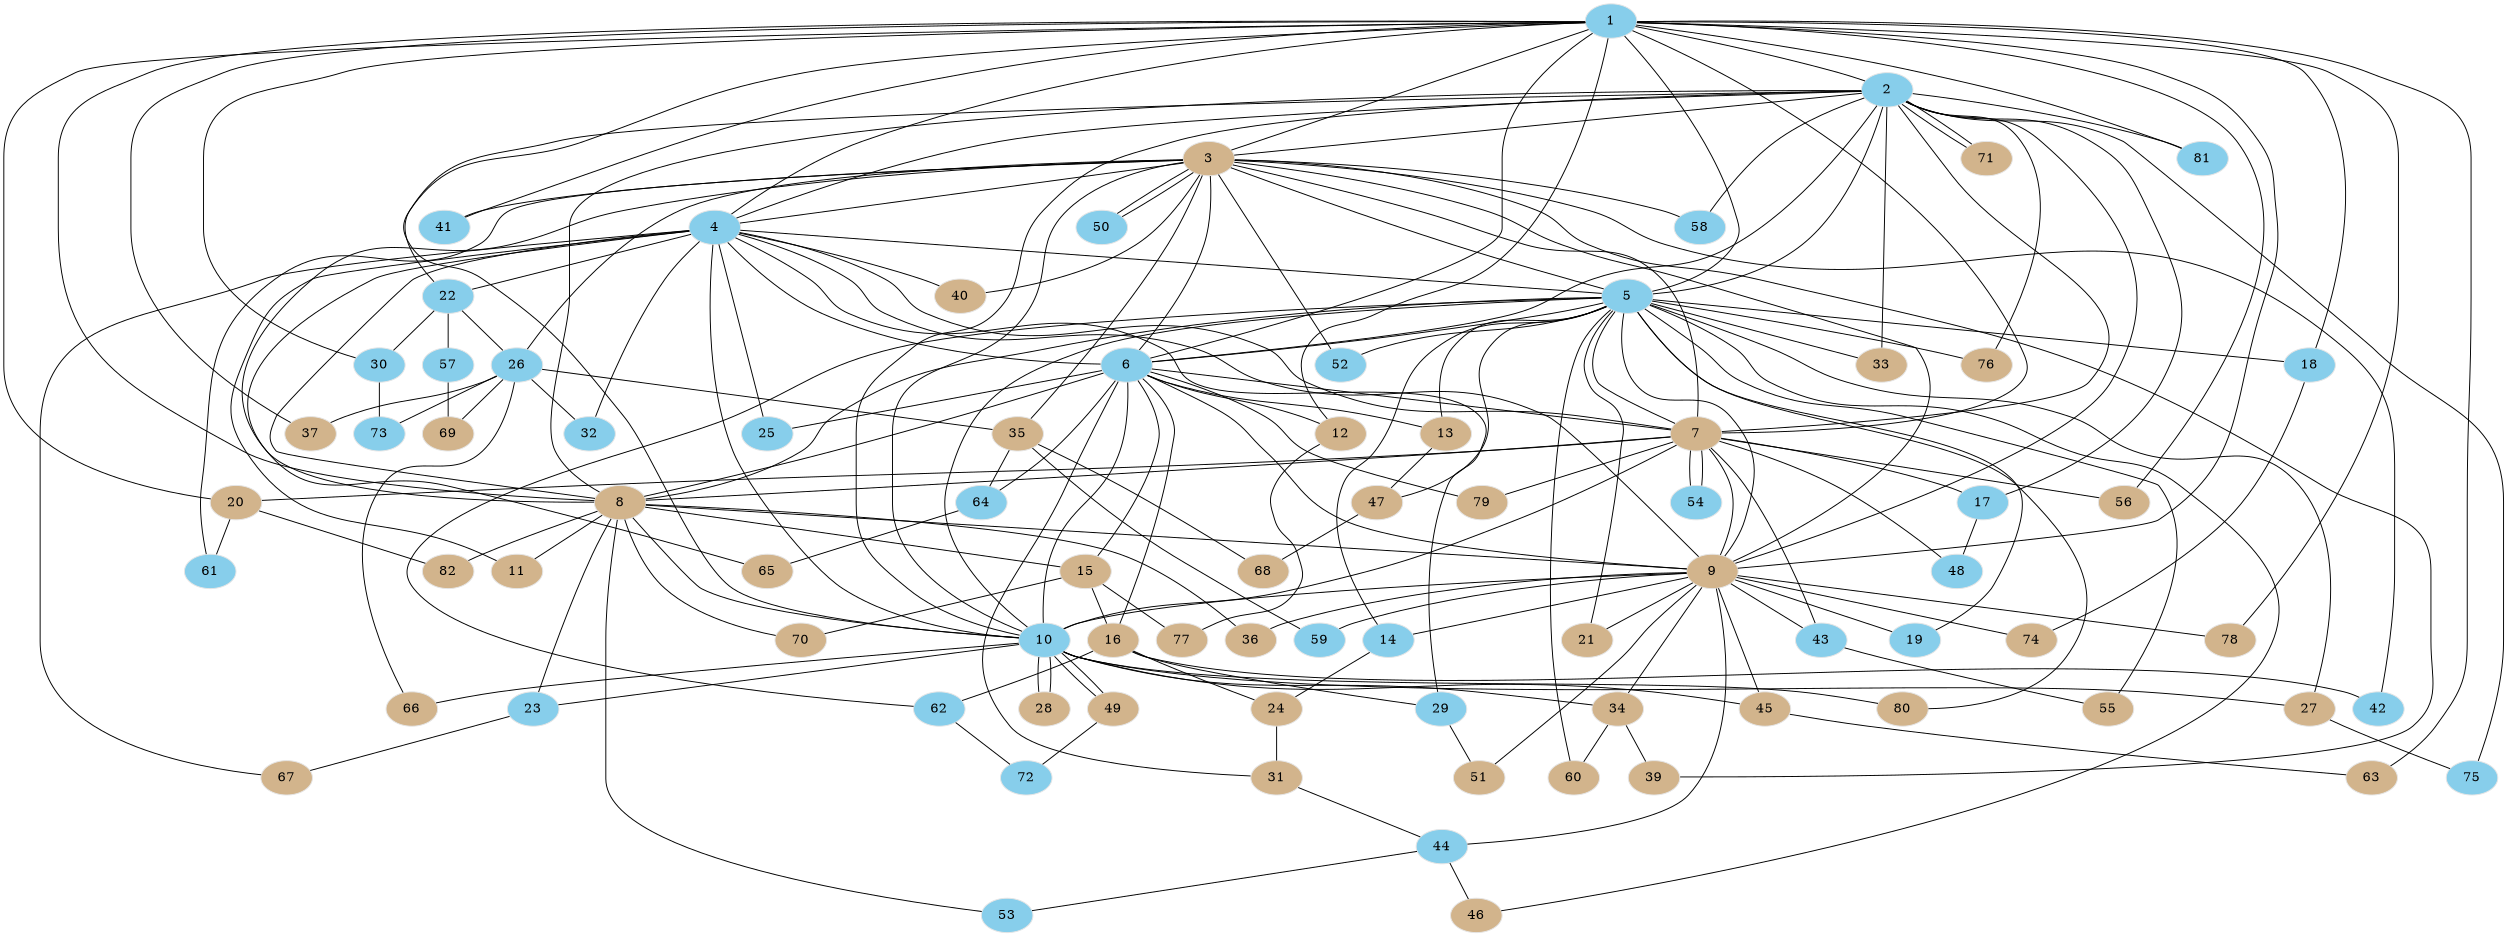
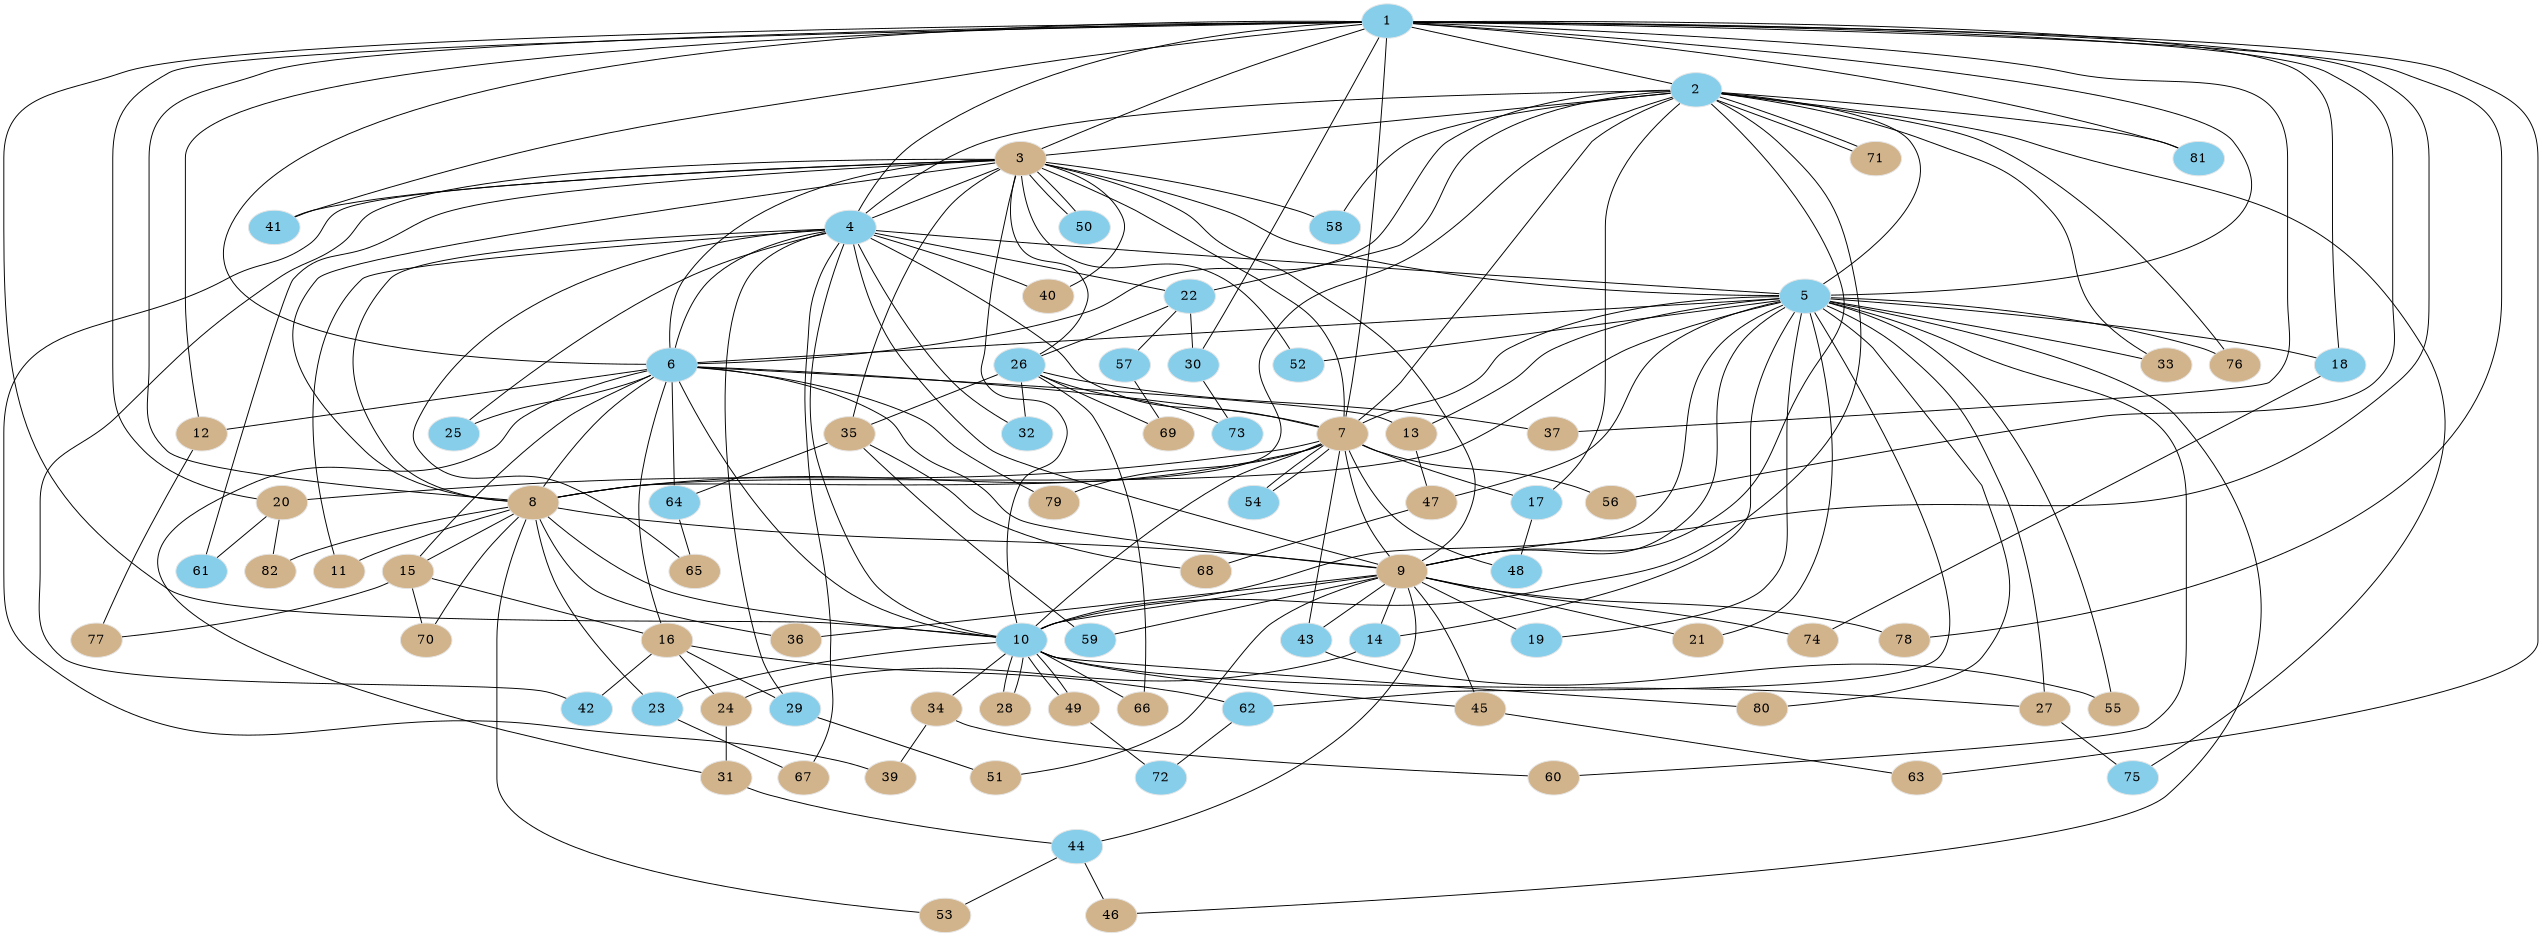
(1665, 640) -> none
(1007, 915) -> (945, 915)
